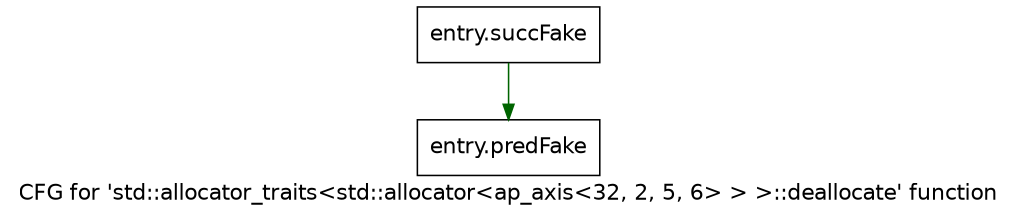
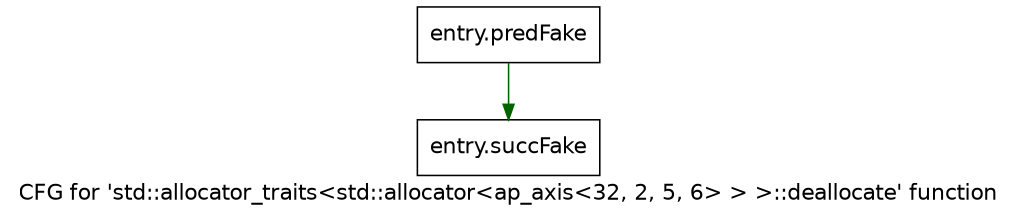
(509, 84) -> (509, 84)
